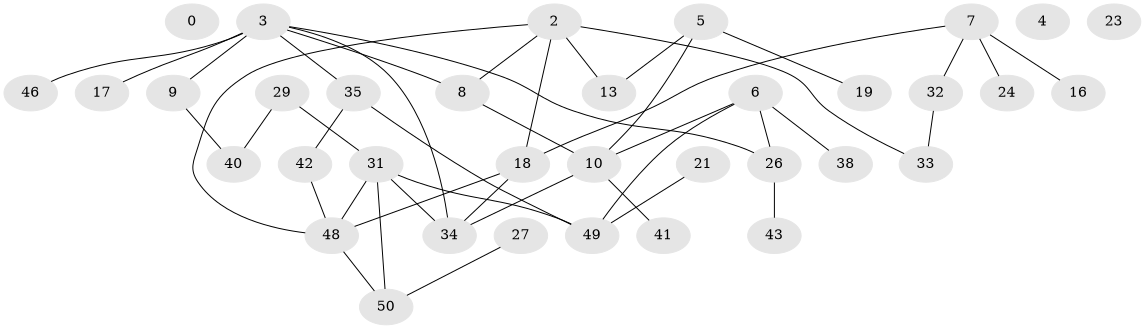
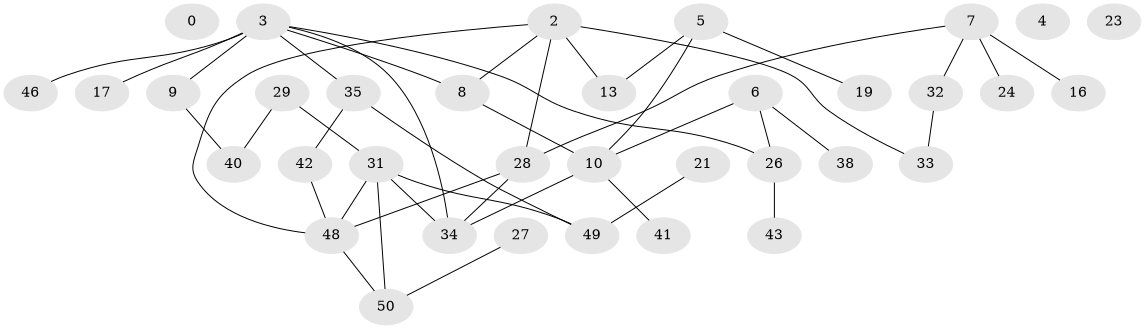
(661, 153) -> none
(523, 164) -> (523, 164)
